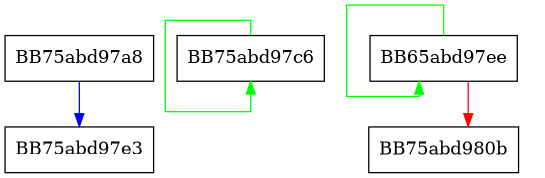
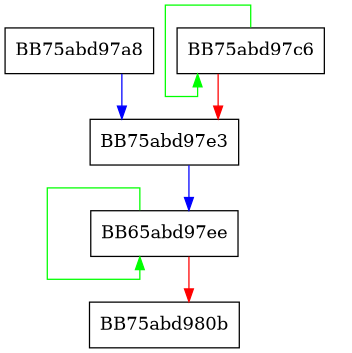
none -> (218, 90)
none -> (189, 181)
